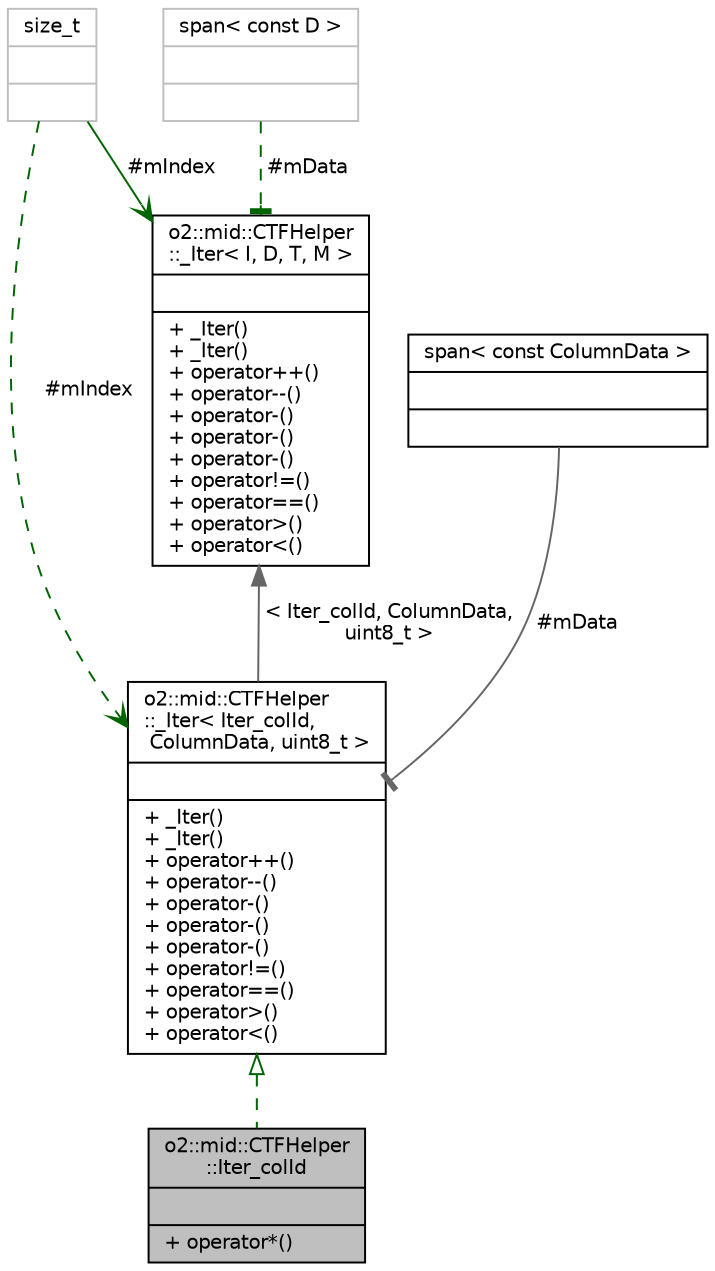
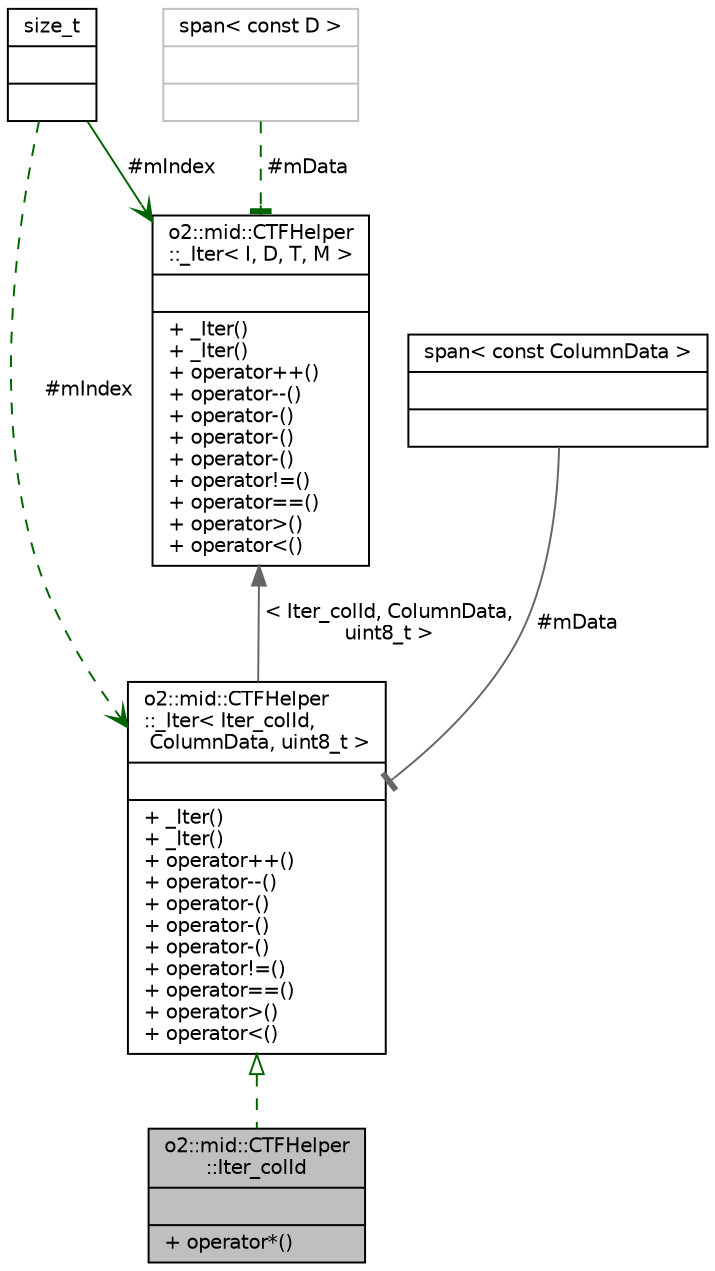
(52, 65) -> (52, 65)
